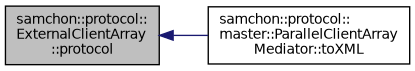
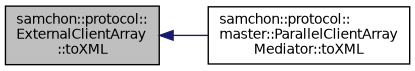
(82, 35) -> (82, 35)
